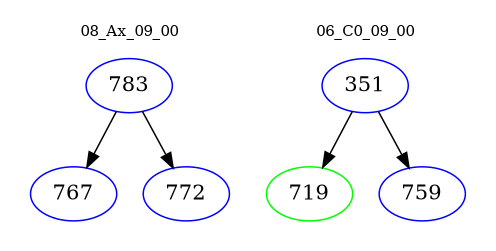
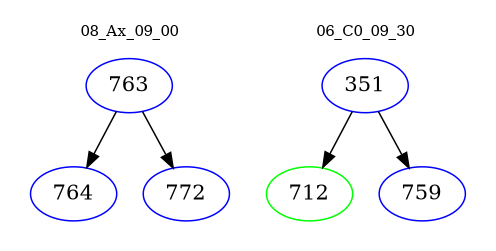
(366, 32) -> (366, 32)
(129, 86) -> (129, 86)
(74, 194) -> (74, 194)
(310, 194) -> (310, 194)
